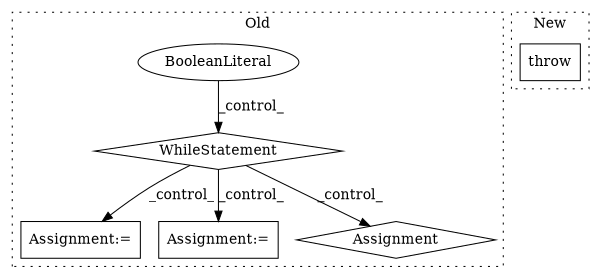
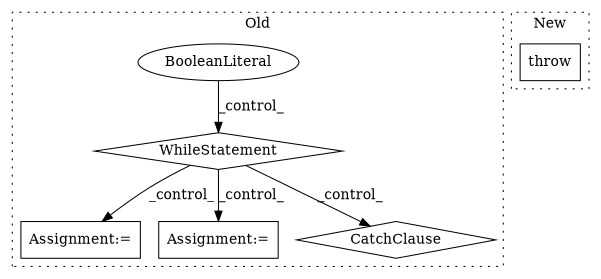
(396, 240) -> (396, 240)
